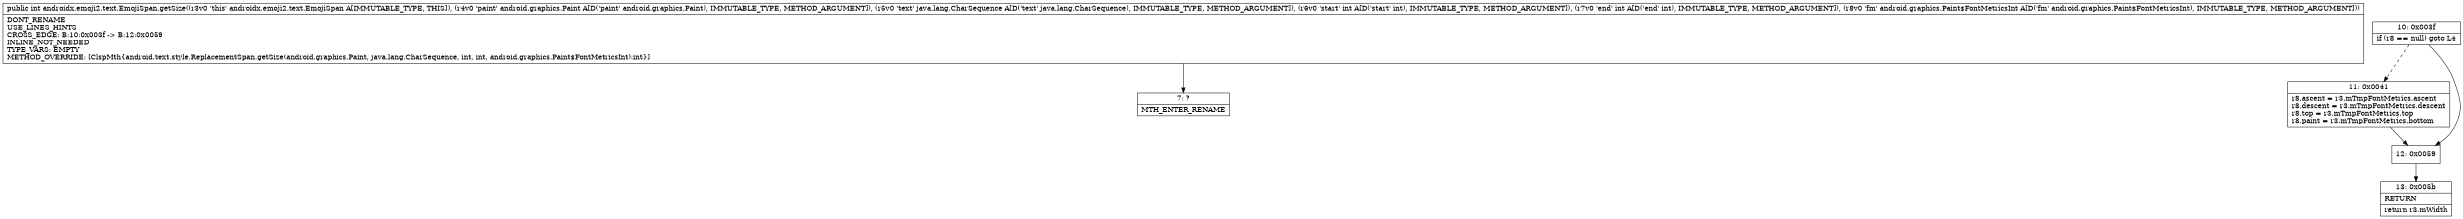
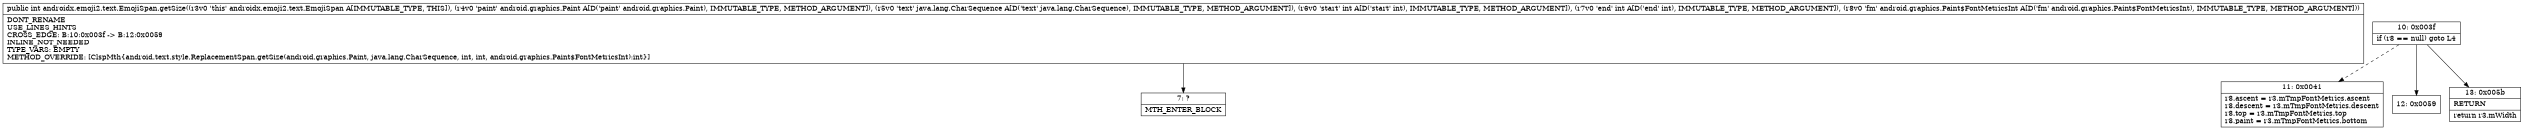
(1183, 110) -> (1183, 110)
(2397, 134) -> none
(2416, 170) -> (2446, 64)
